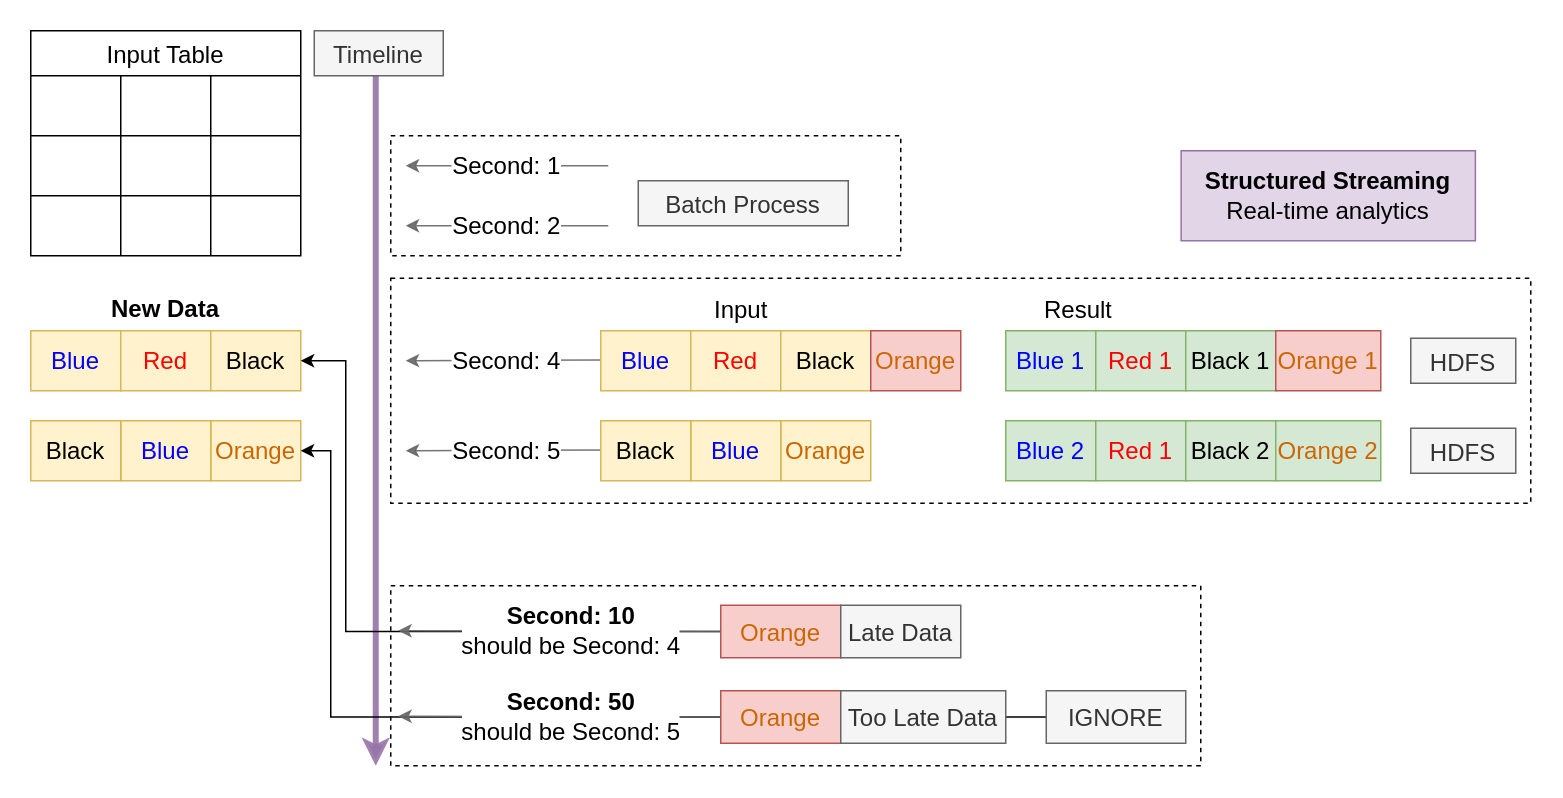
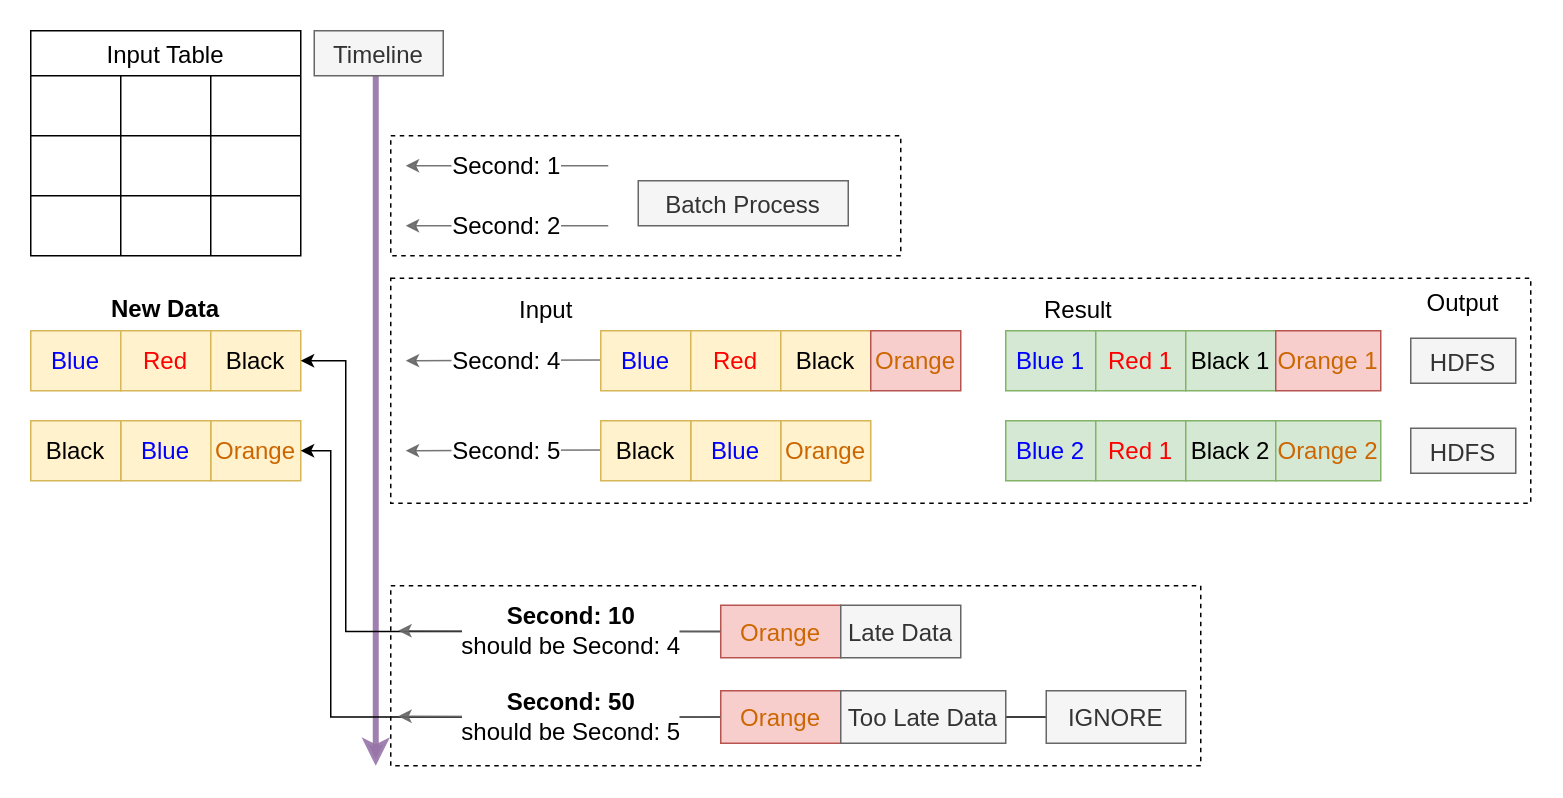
(1328, 196) -> none
none -> (1463, 301)
(743, 308) -> (548, 308)
